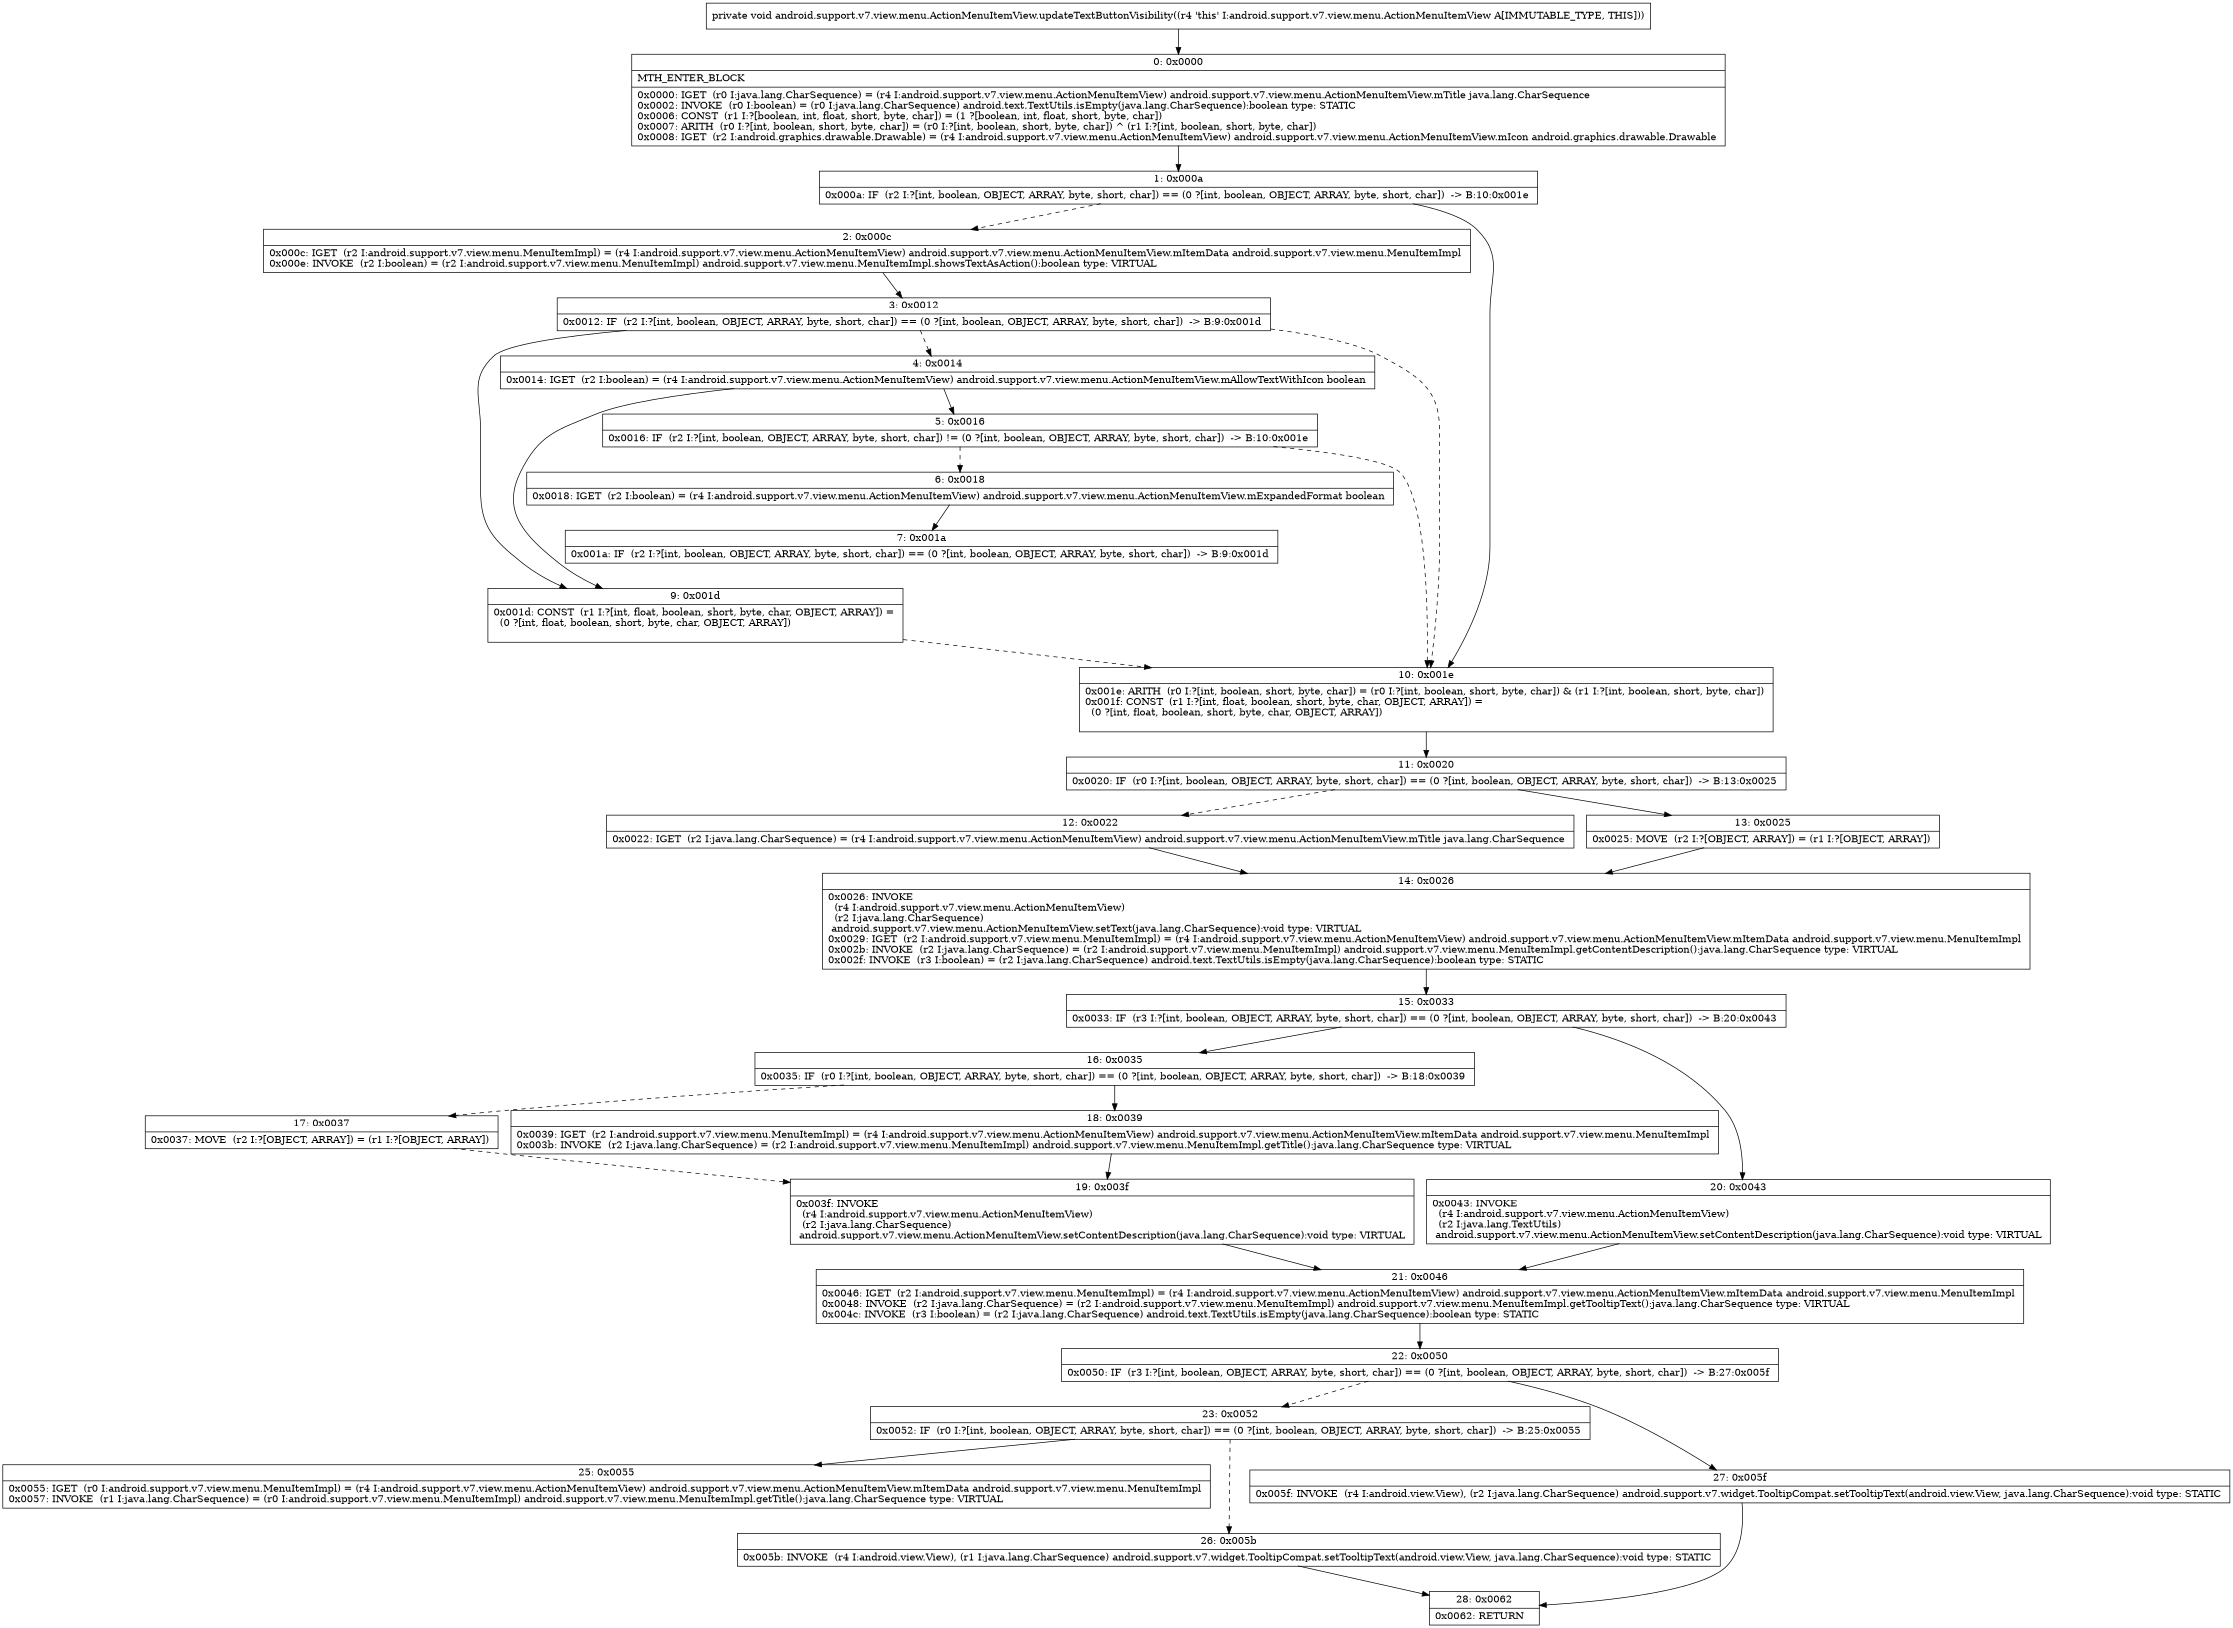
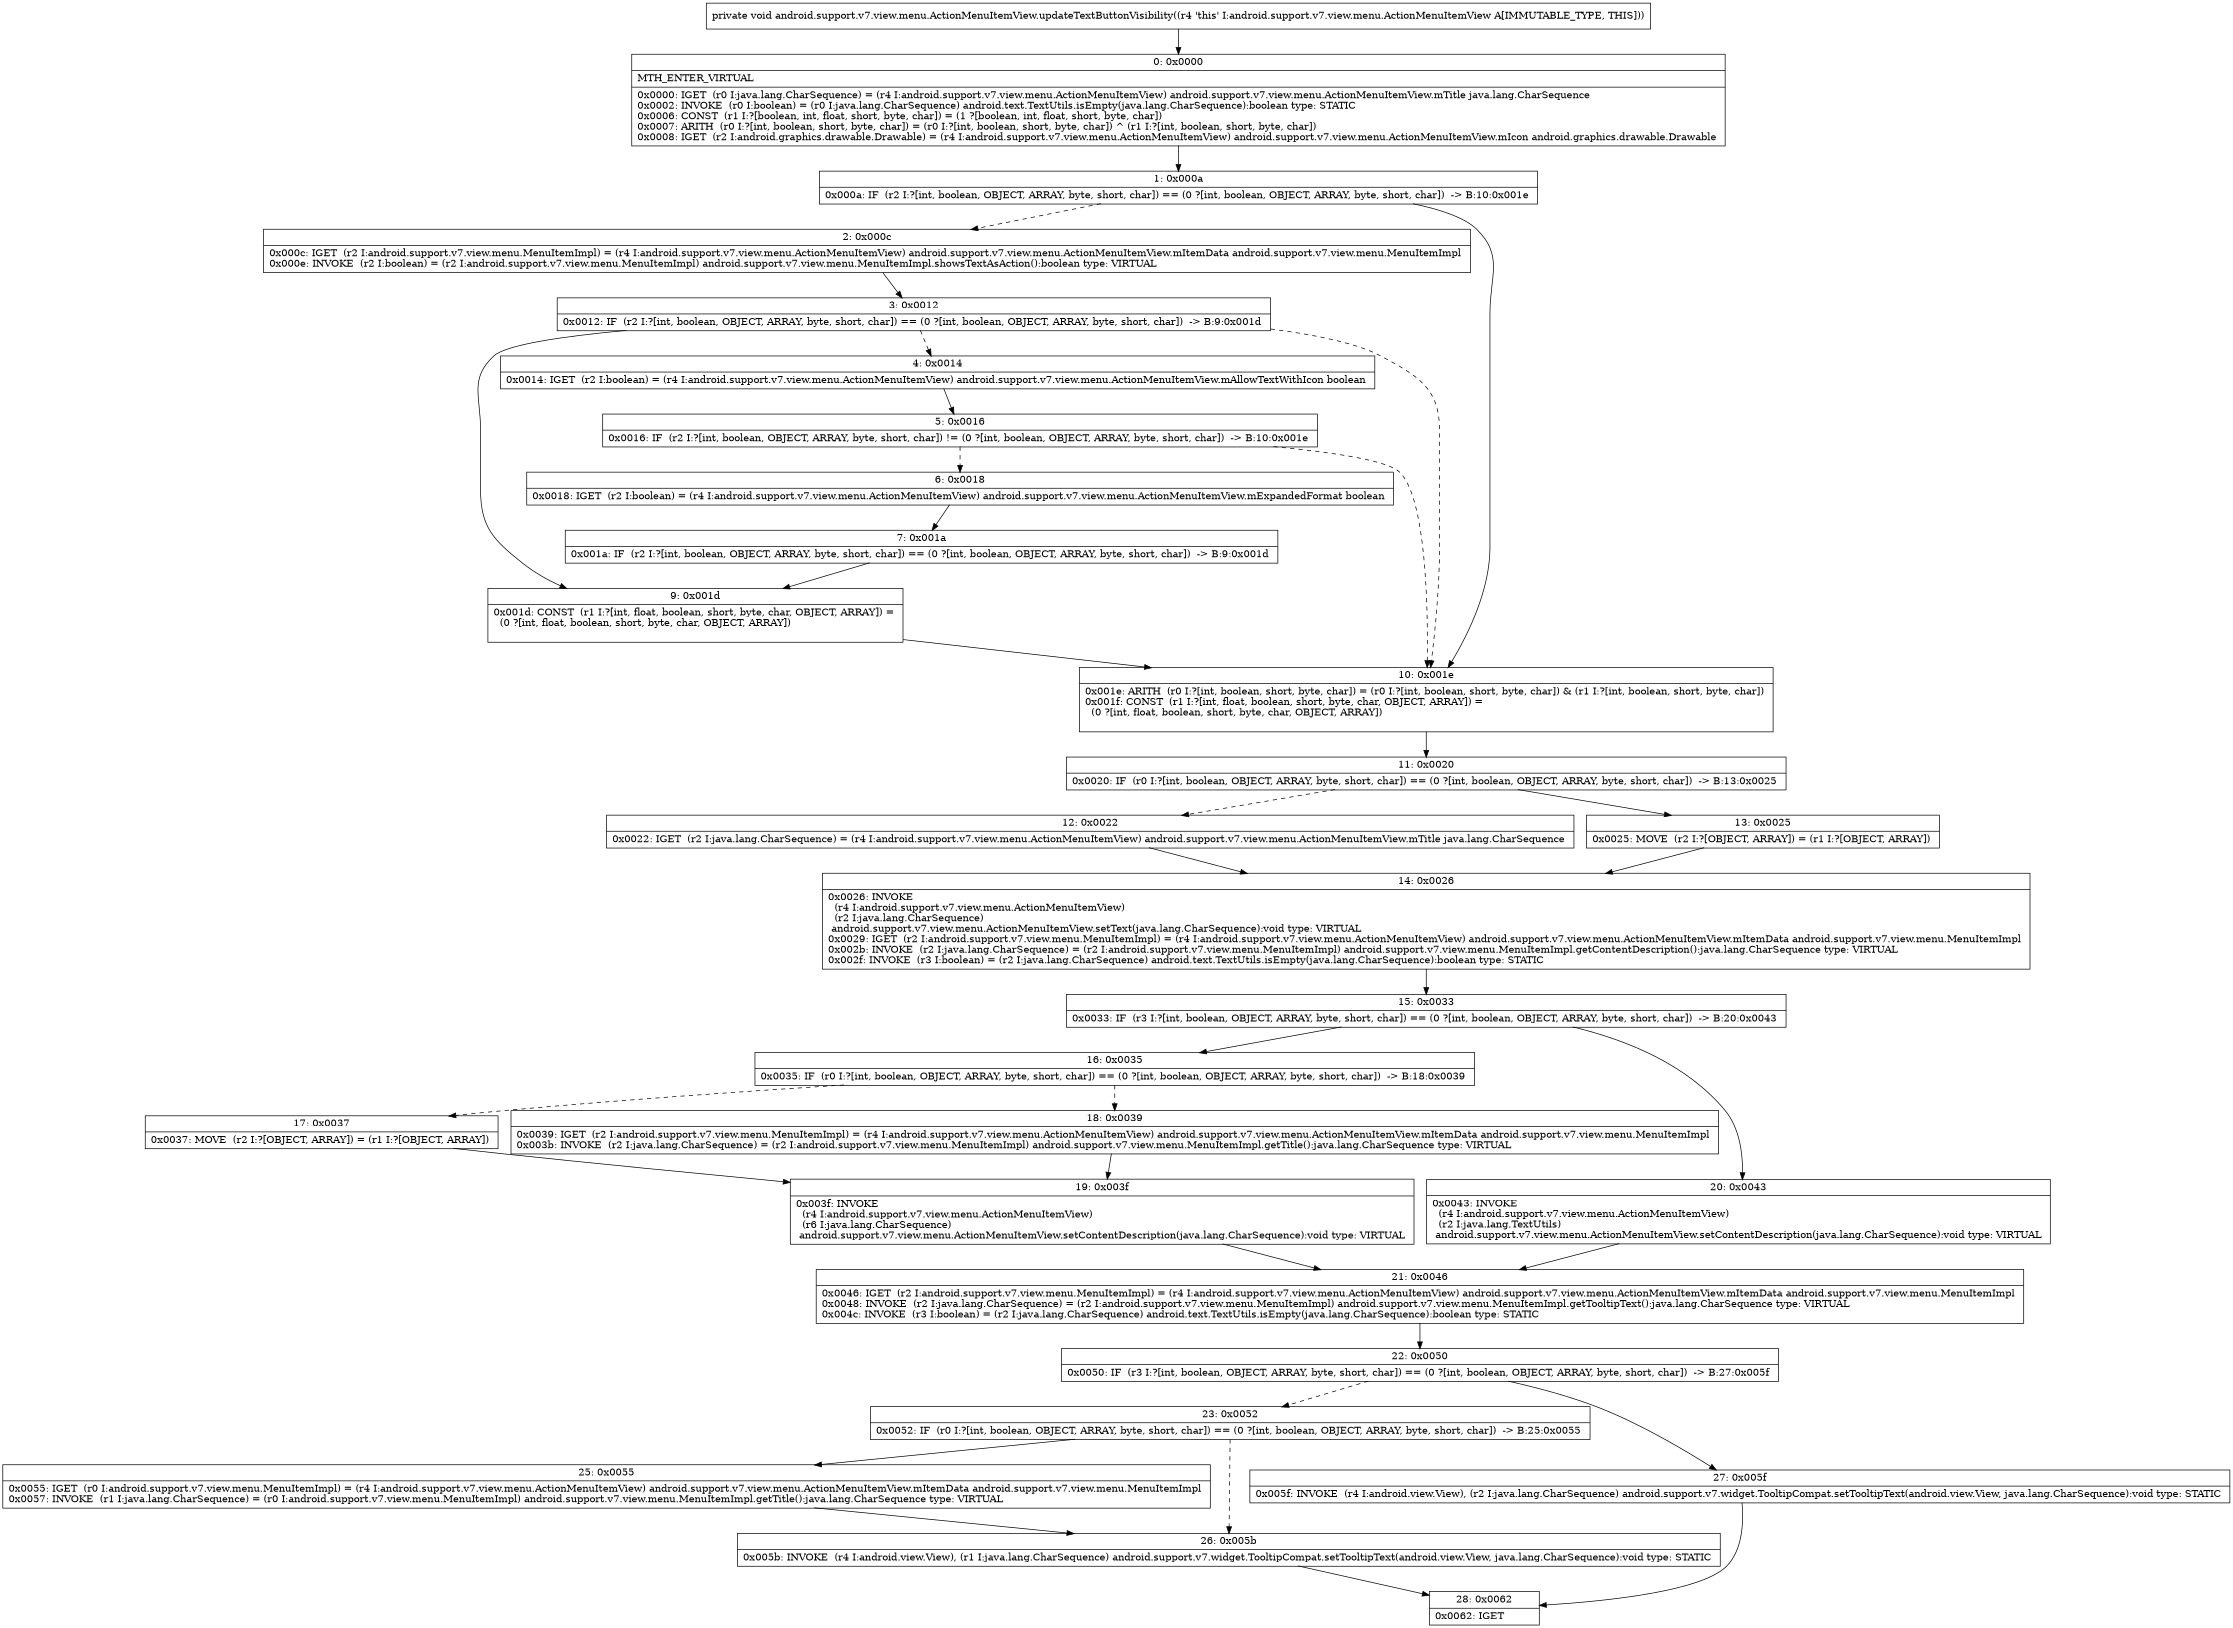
(691, 78) -> (695, 78)
(547, 438) -> (830, 575)
(1024, 653) -> (1024, 653)
(1115, 1094) -> (1115, 1094)
(618, 1166) -> (618, 1166)
(874, 1225) -> (874, 1225)
none -> (940, 1520)
(1484, 1616) -> (1474, 1616)
